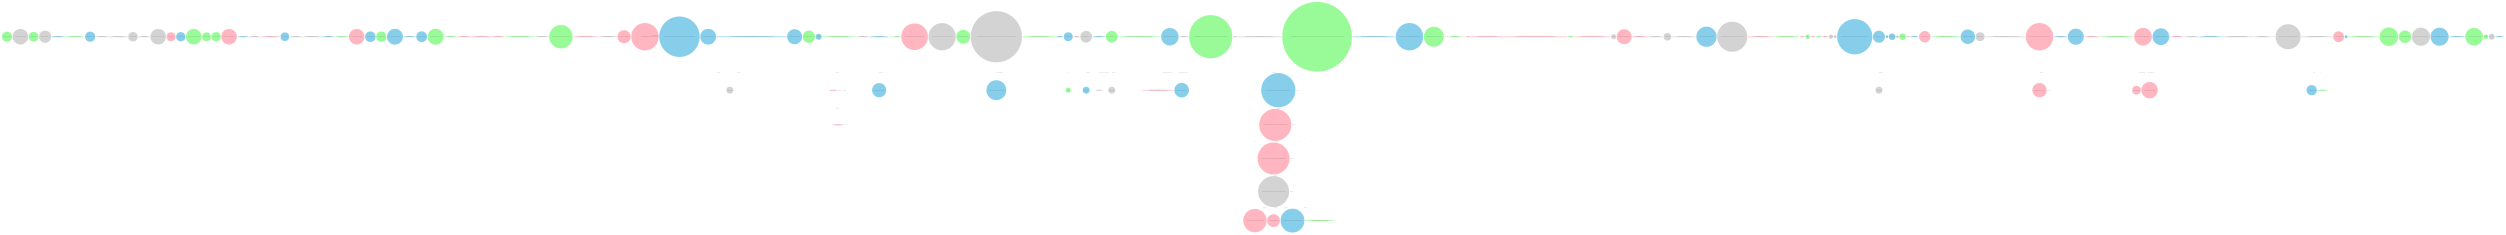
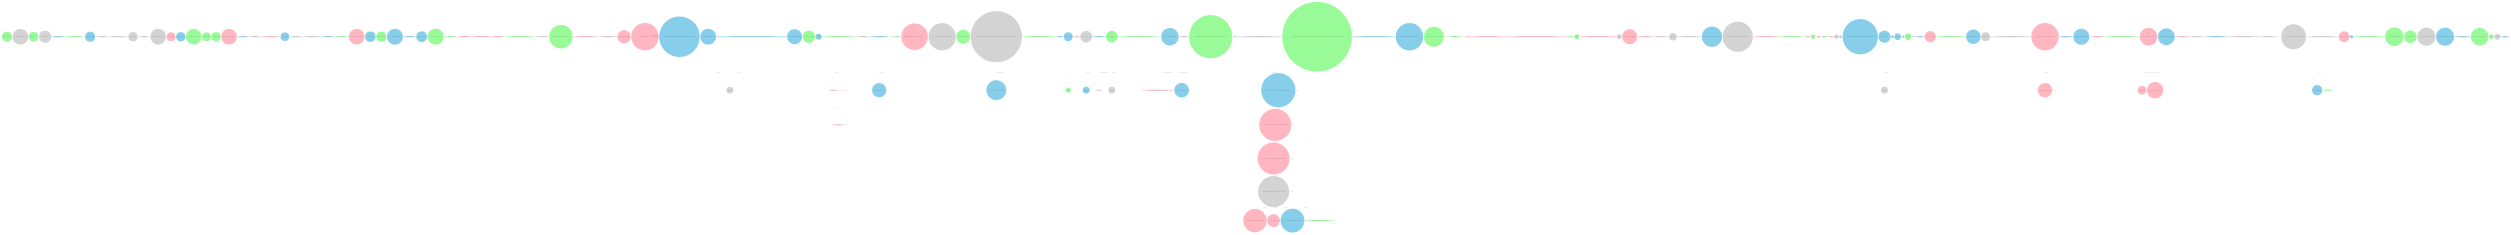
none -> (1577, 37)
